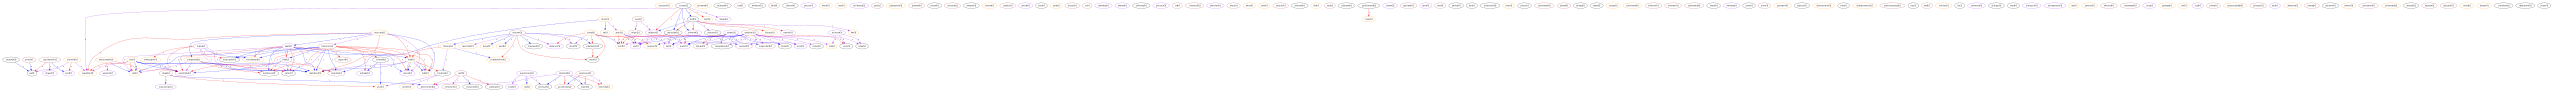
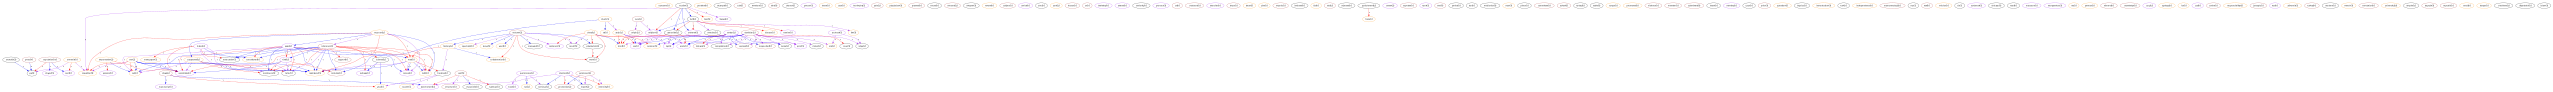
(842, 39) -> none
